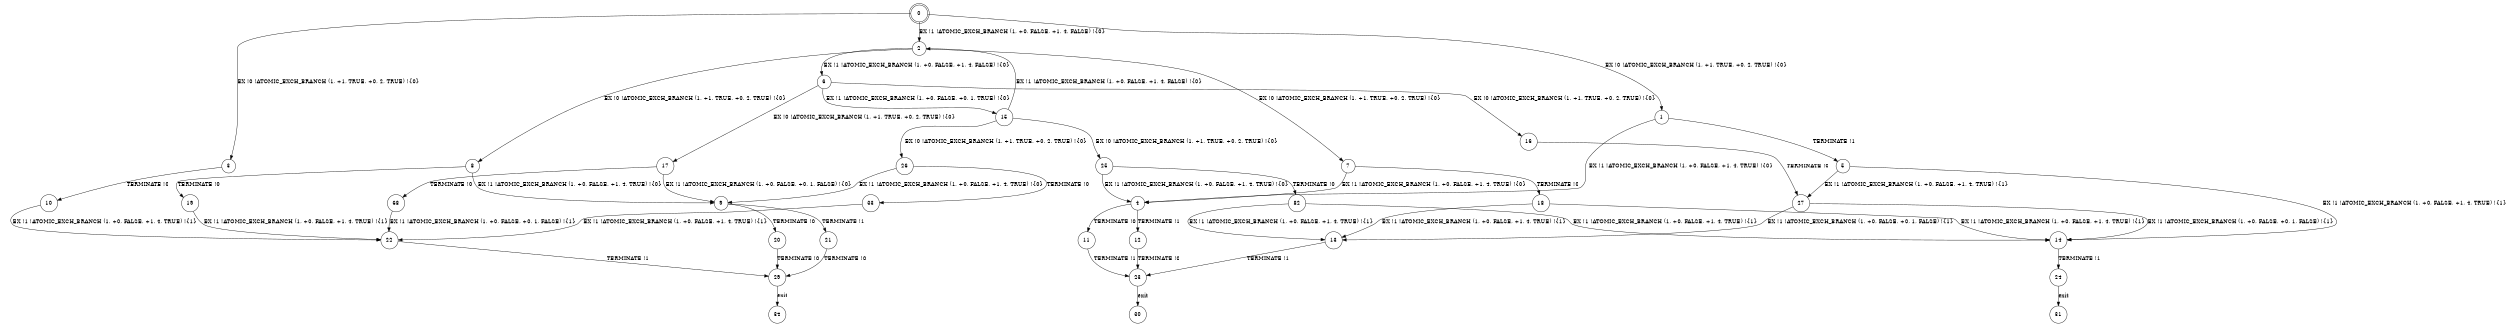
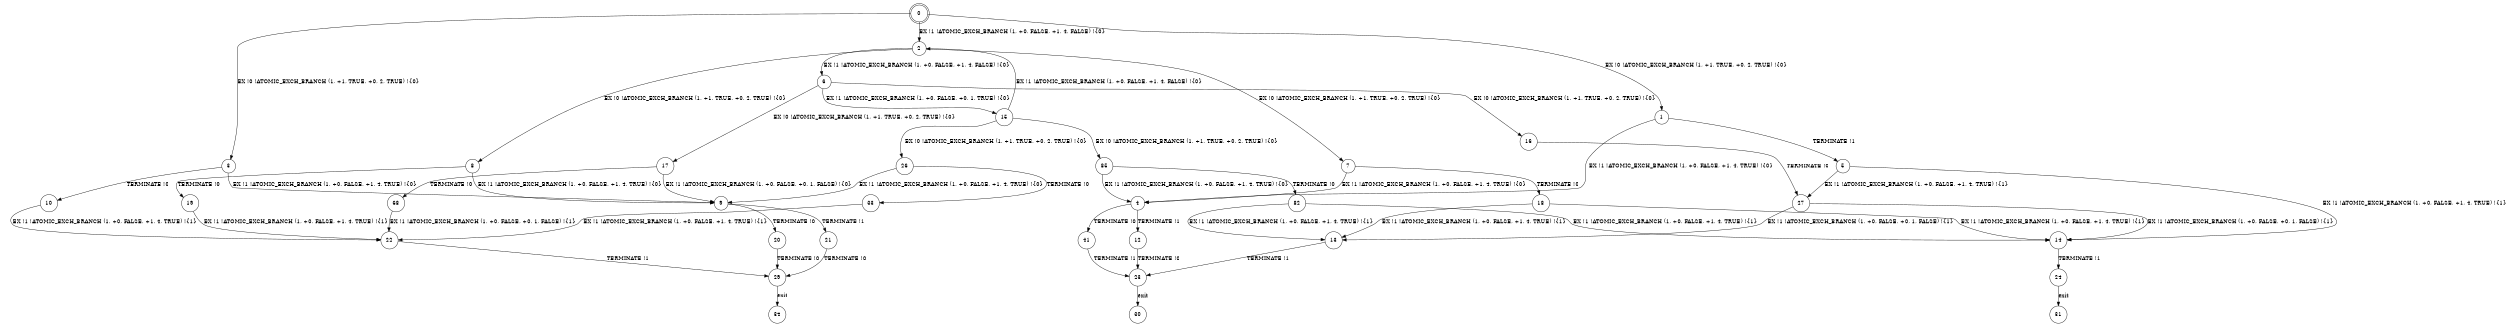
(1104, 166) -> (1104, 166)
none -> (464, 196)
(1087, 240) -> (1087, 240)
